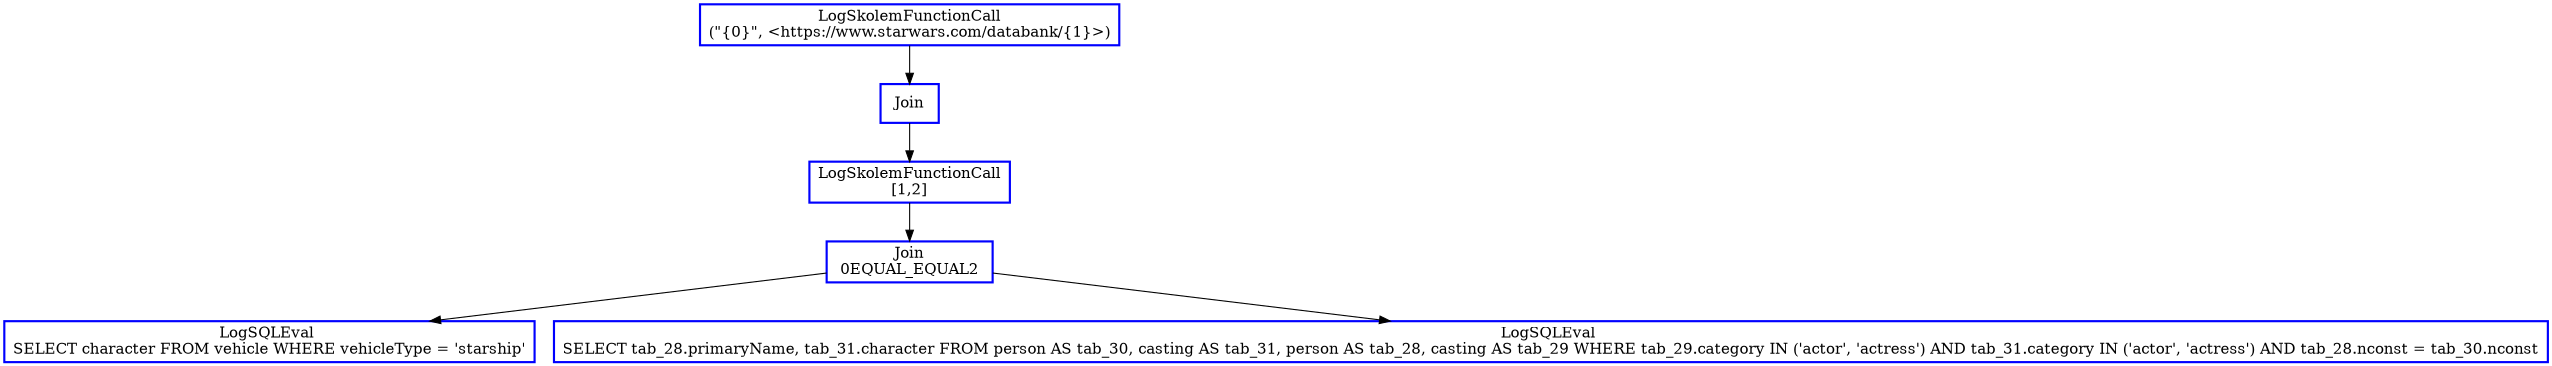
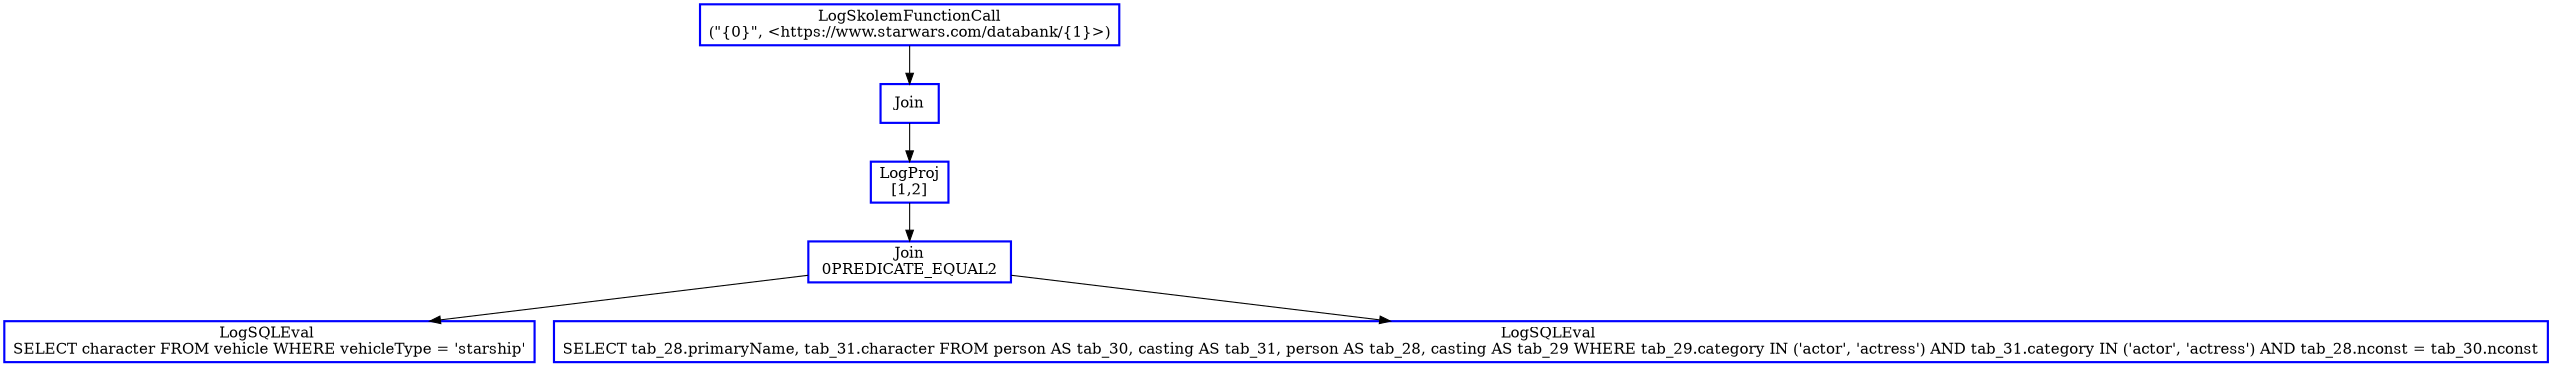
(910, 182) -> (910, 182)
(910, 262) -> (910, 262)
